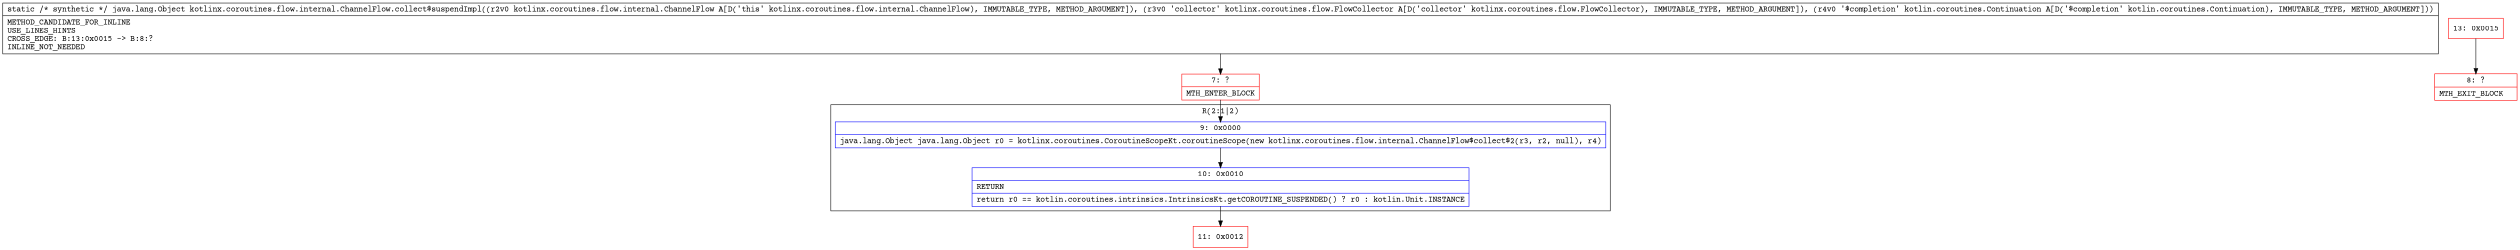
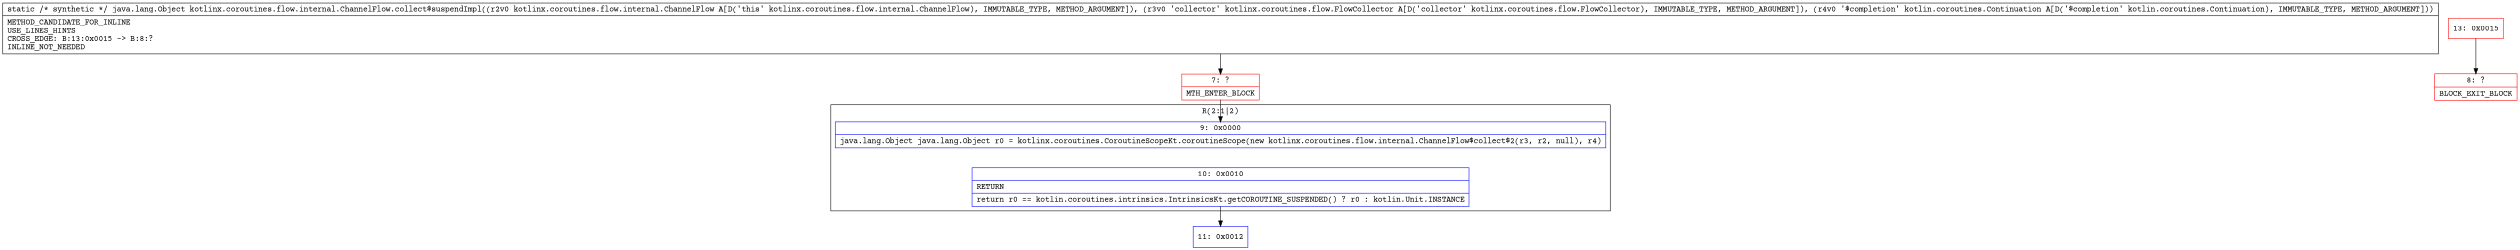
(2471, 93) -> (2476, 93)
(1221, 155) -> none
(1221, 237) -> (1221, 237)
